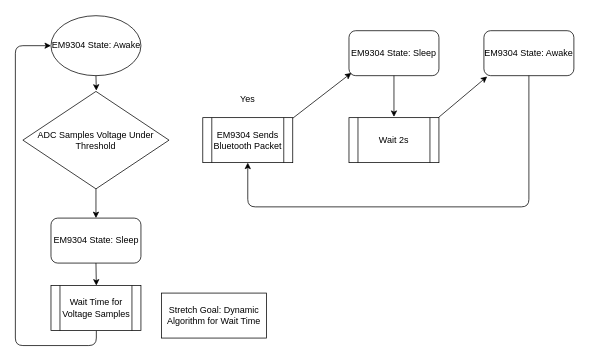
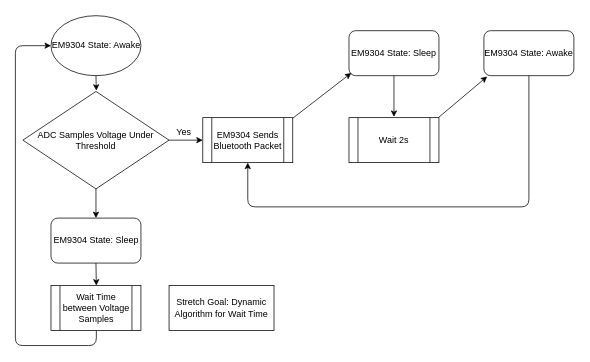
(248, 99) -> (184, 132)
none -> (196, 140)
(96, 308) -> (96, 308)
(214, 315) -> (222, 308)
